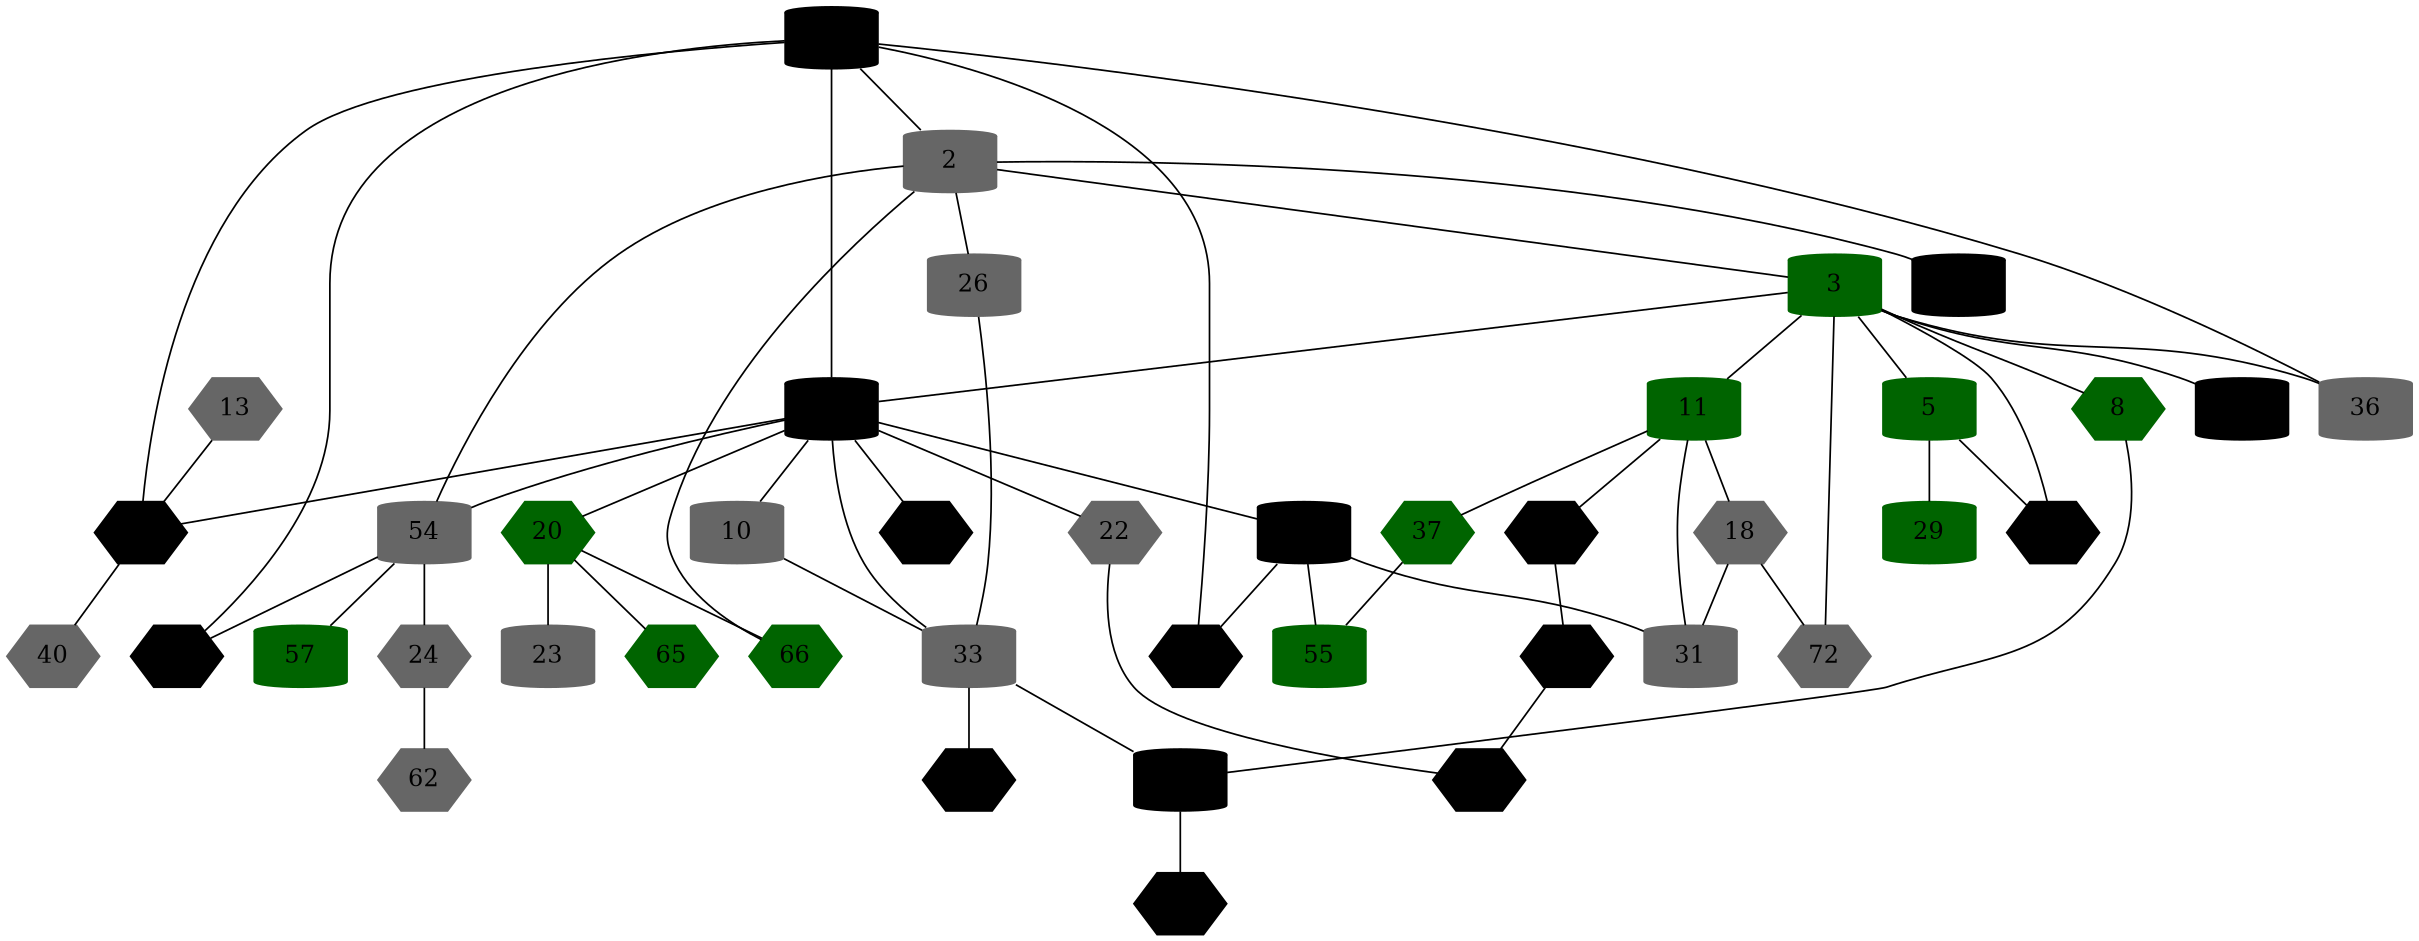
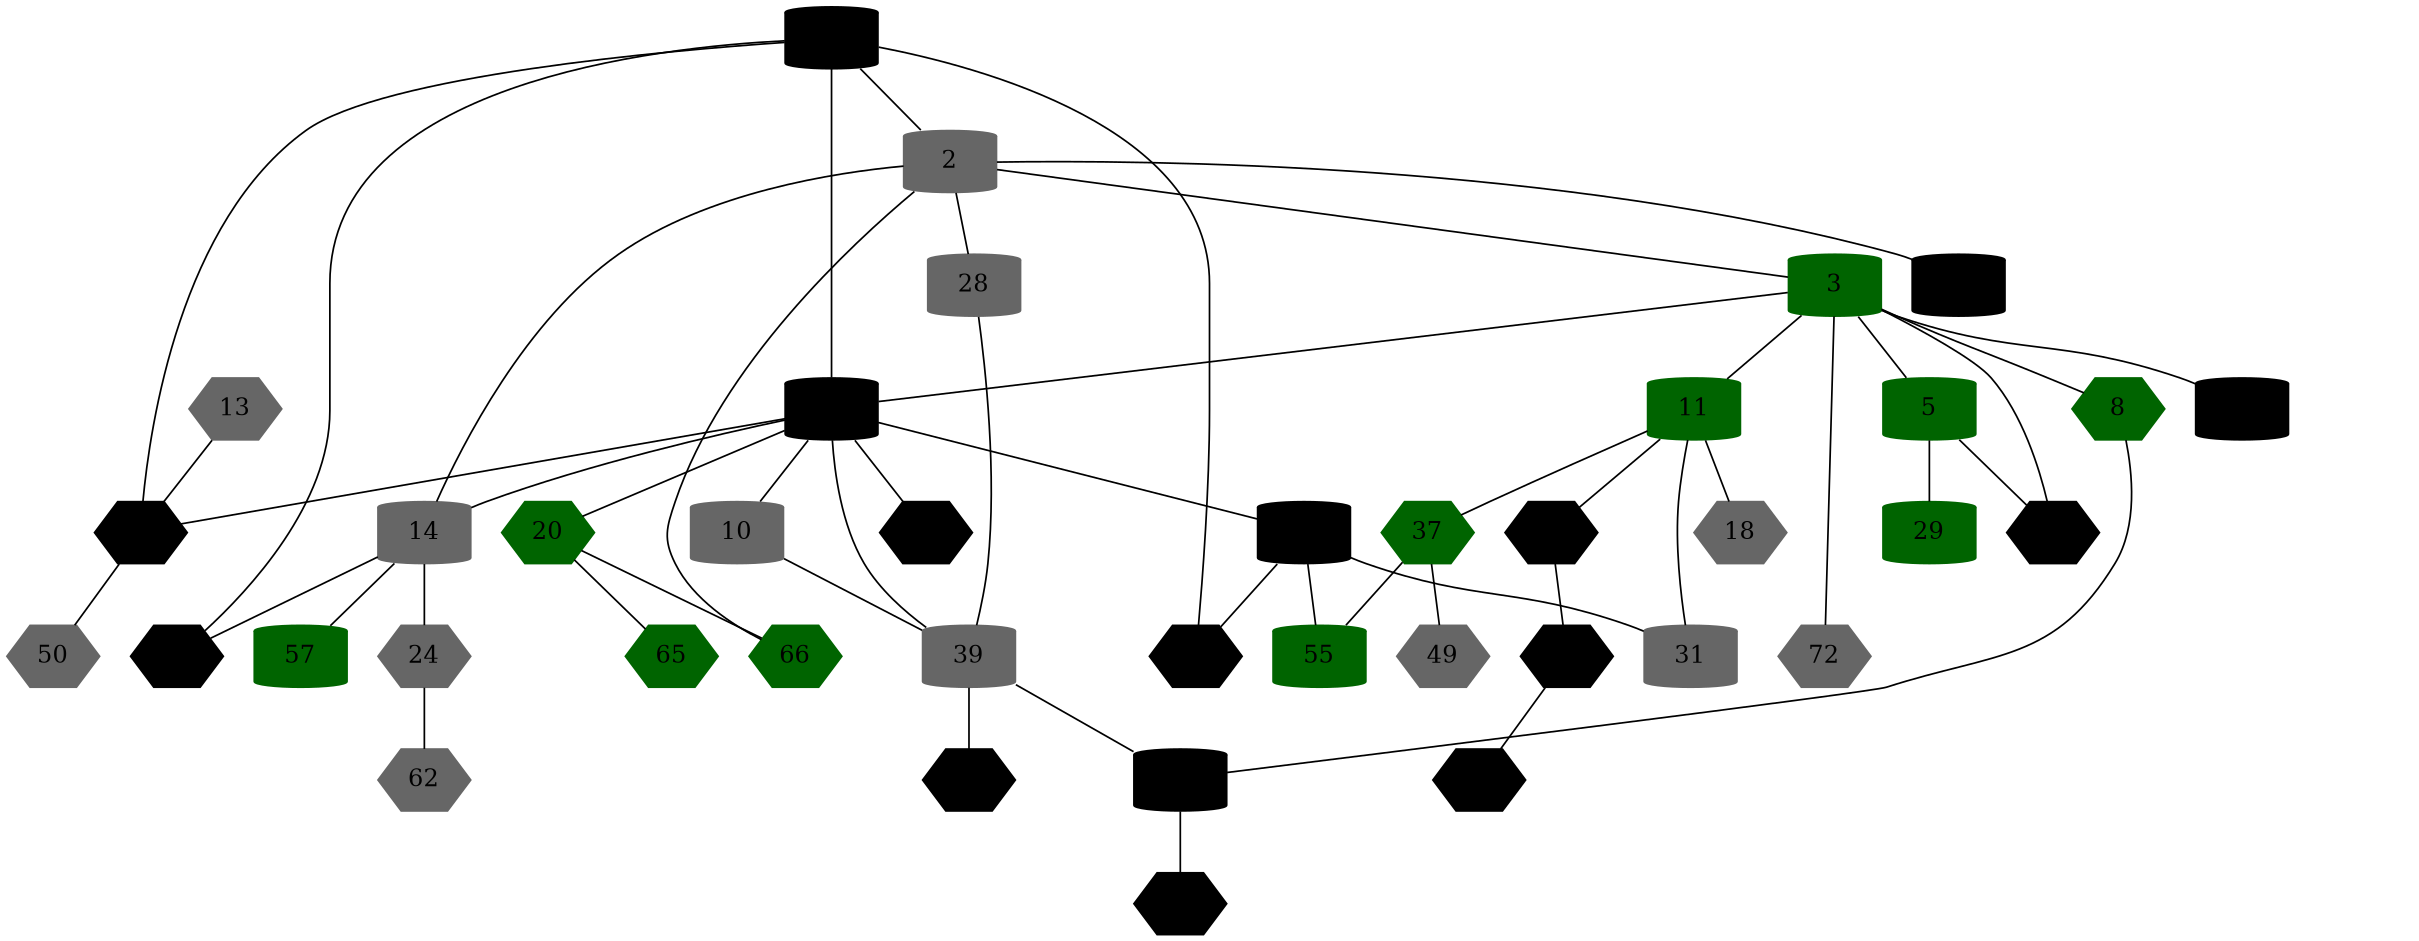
(974, 285) -> (974, 285)
(2366, 409) -> none
(424, 533) -> (424, 533)
(1115, 533) -> none
(1715, 595) -> none
(1783, 595) -> none
(53, 656) -> (53, 656)
(548, 656) -> none
(969, 656) -> (969, 656)
none -> (1443, 656)
